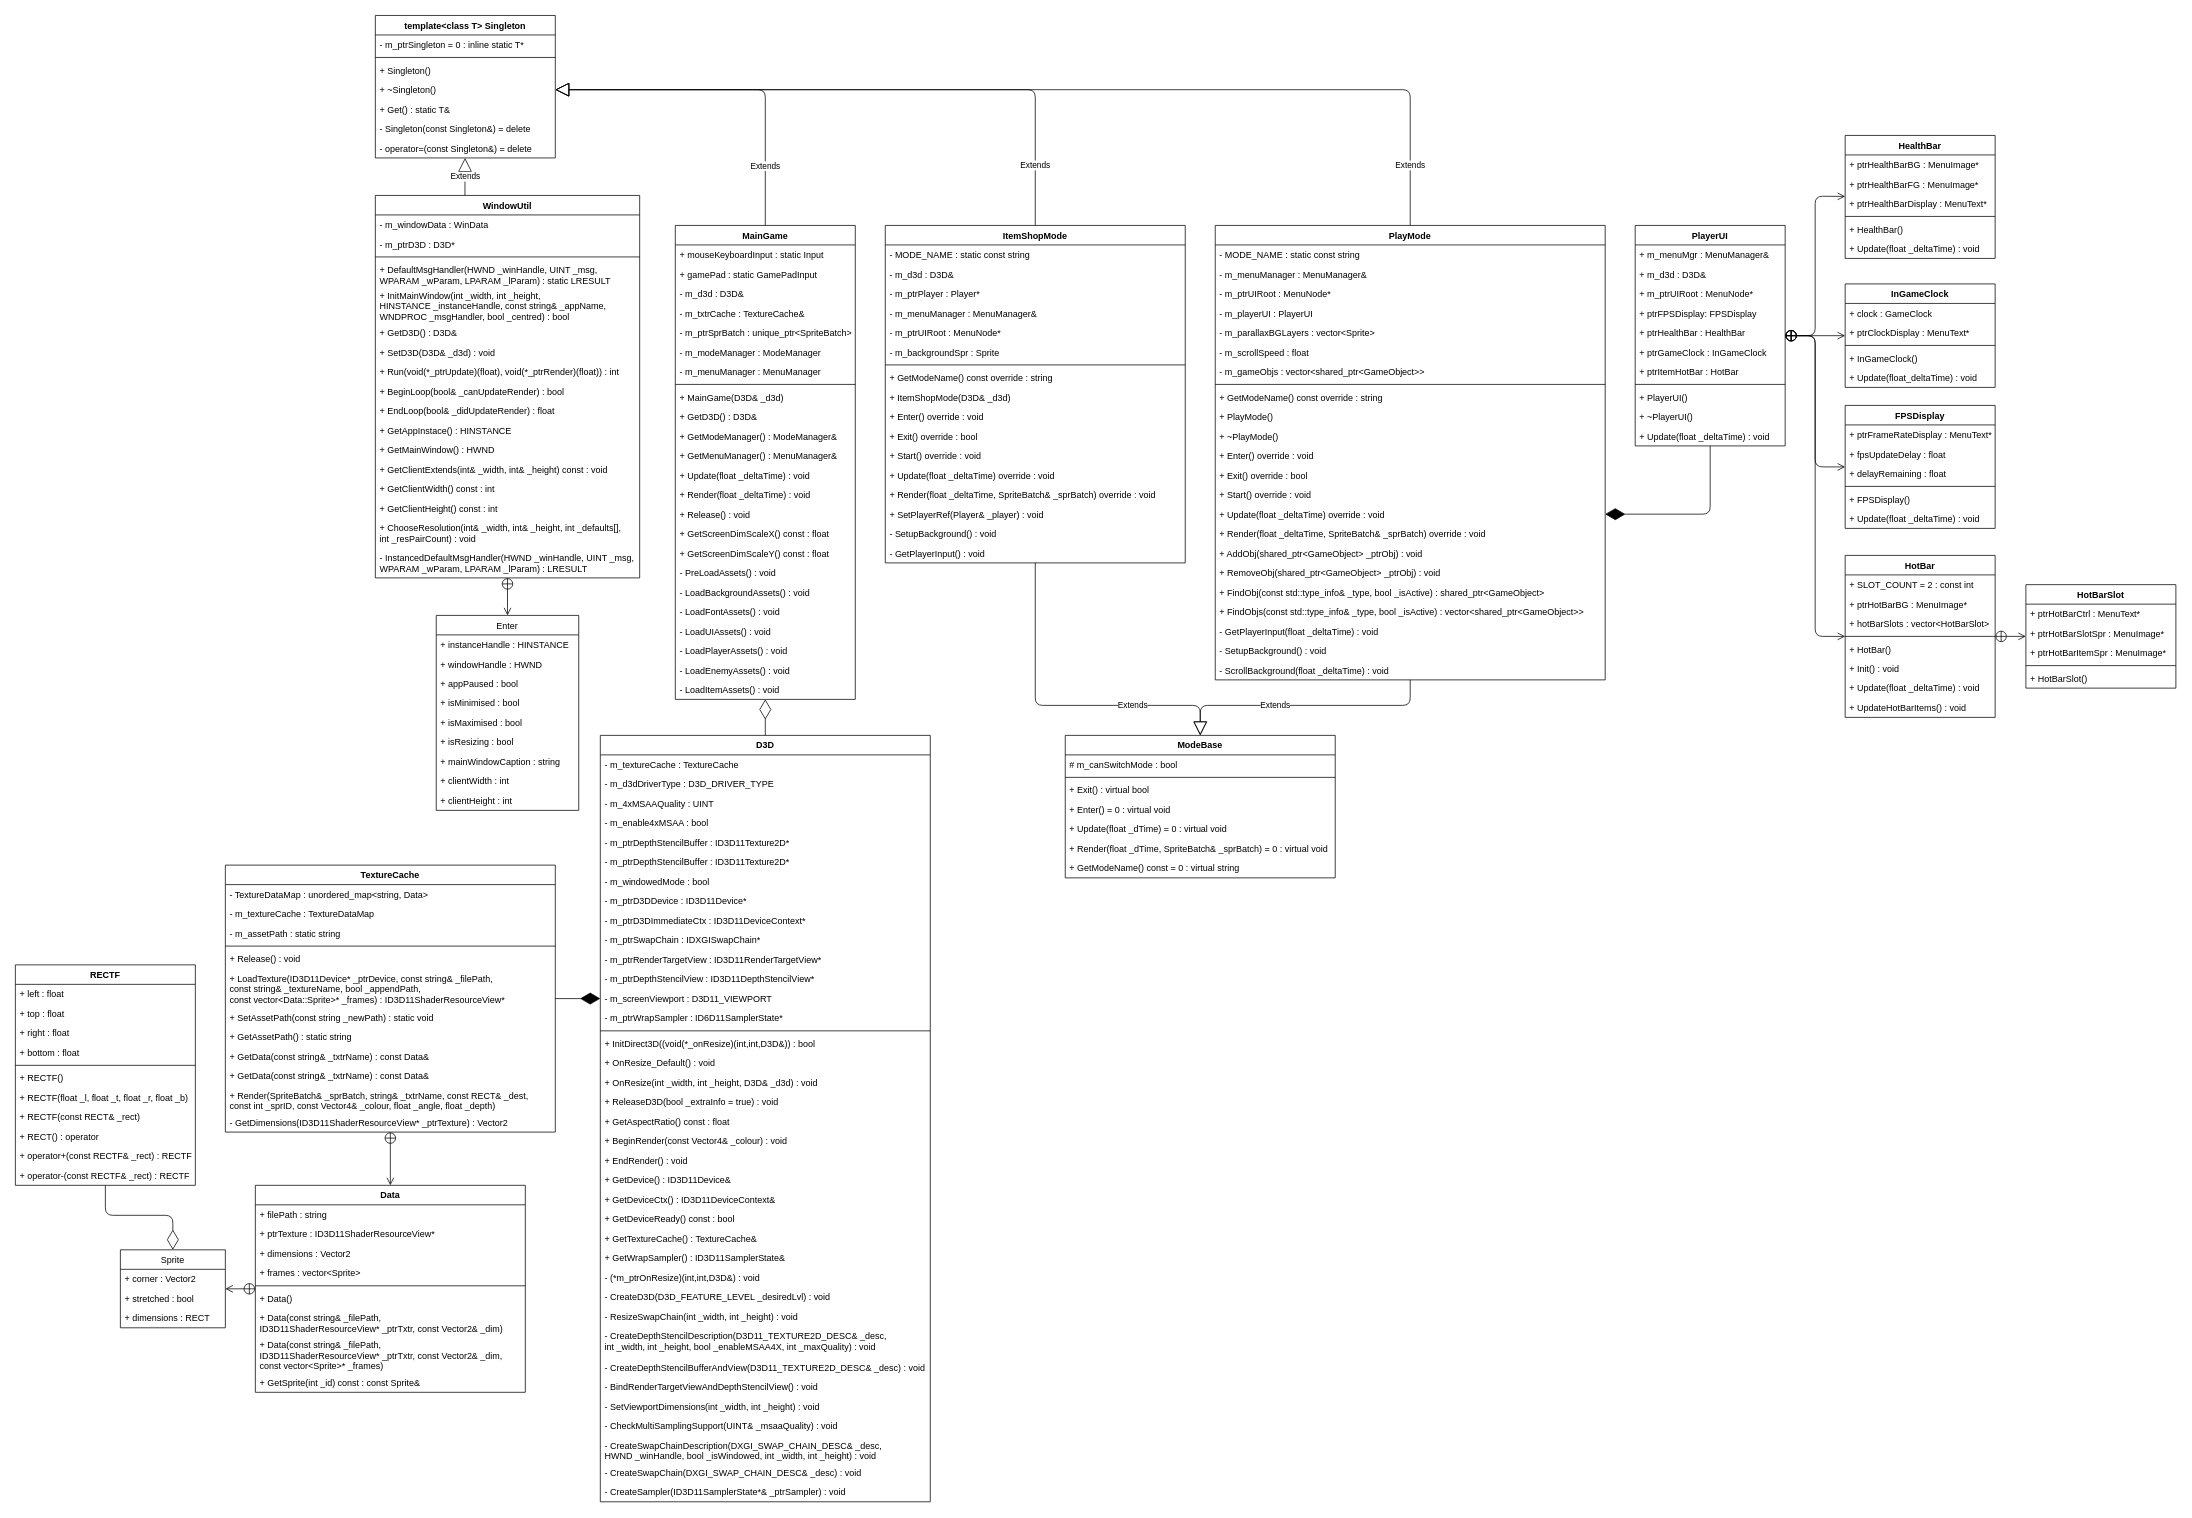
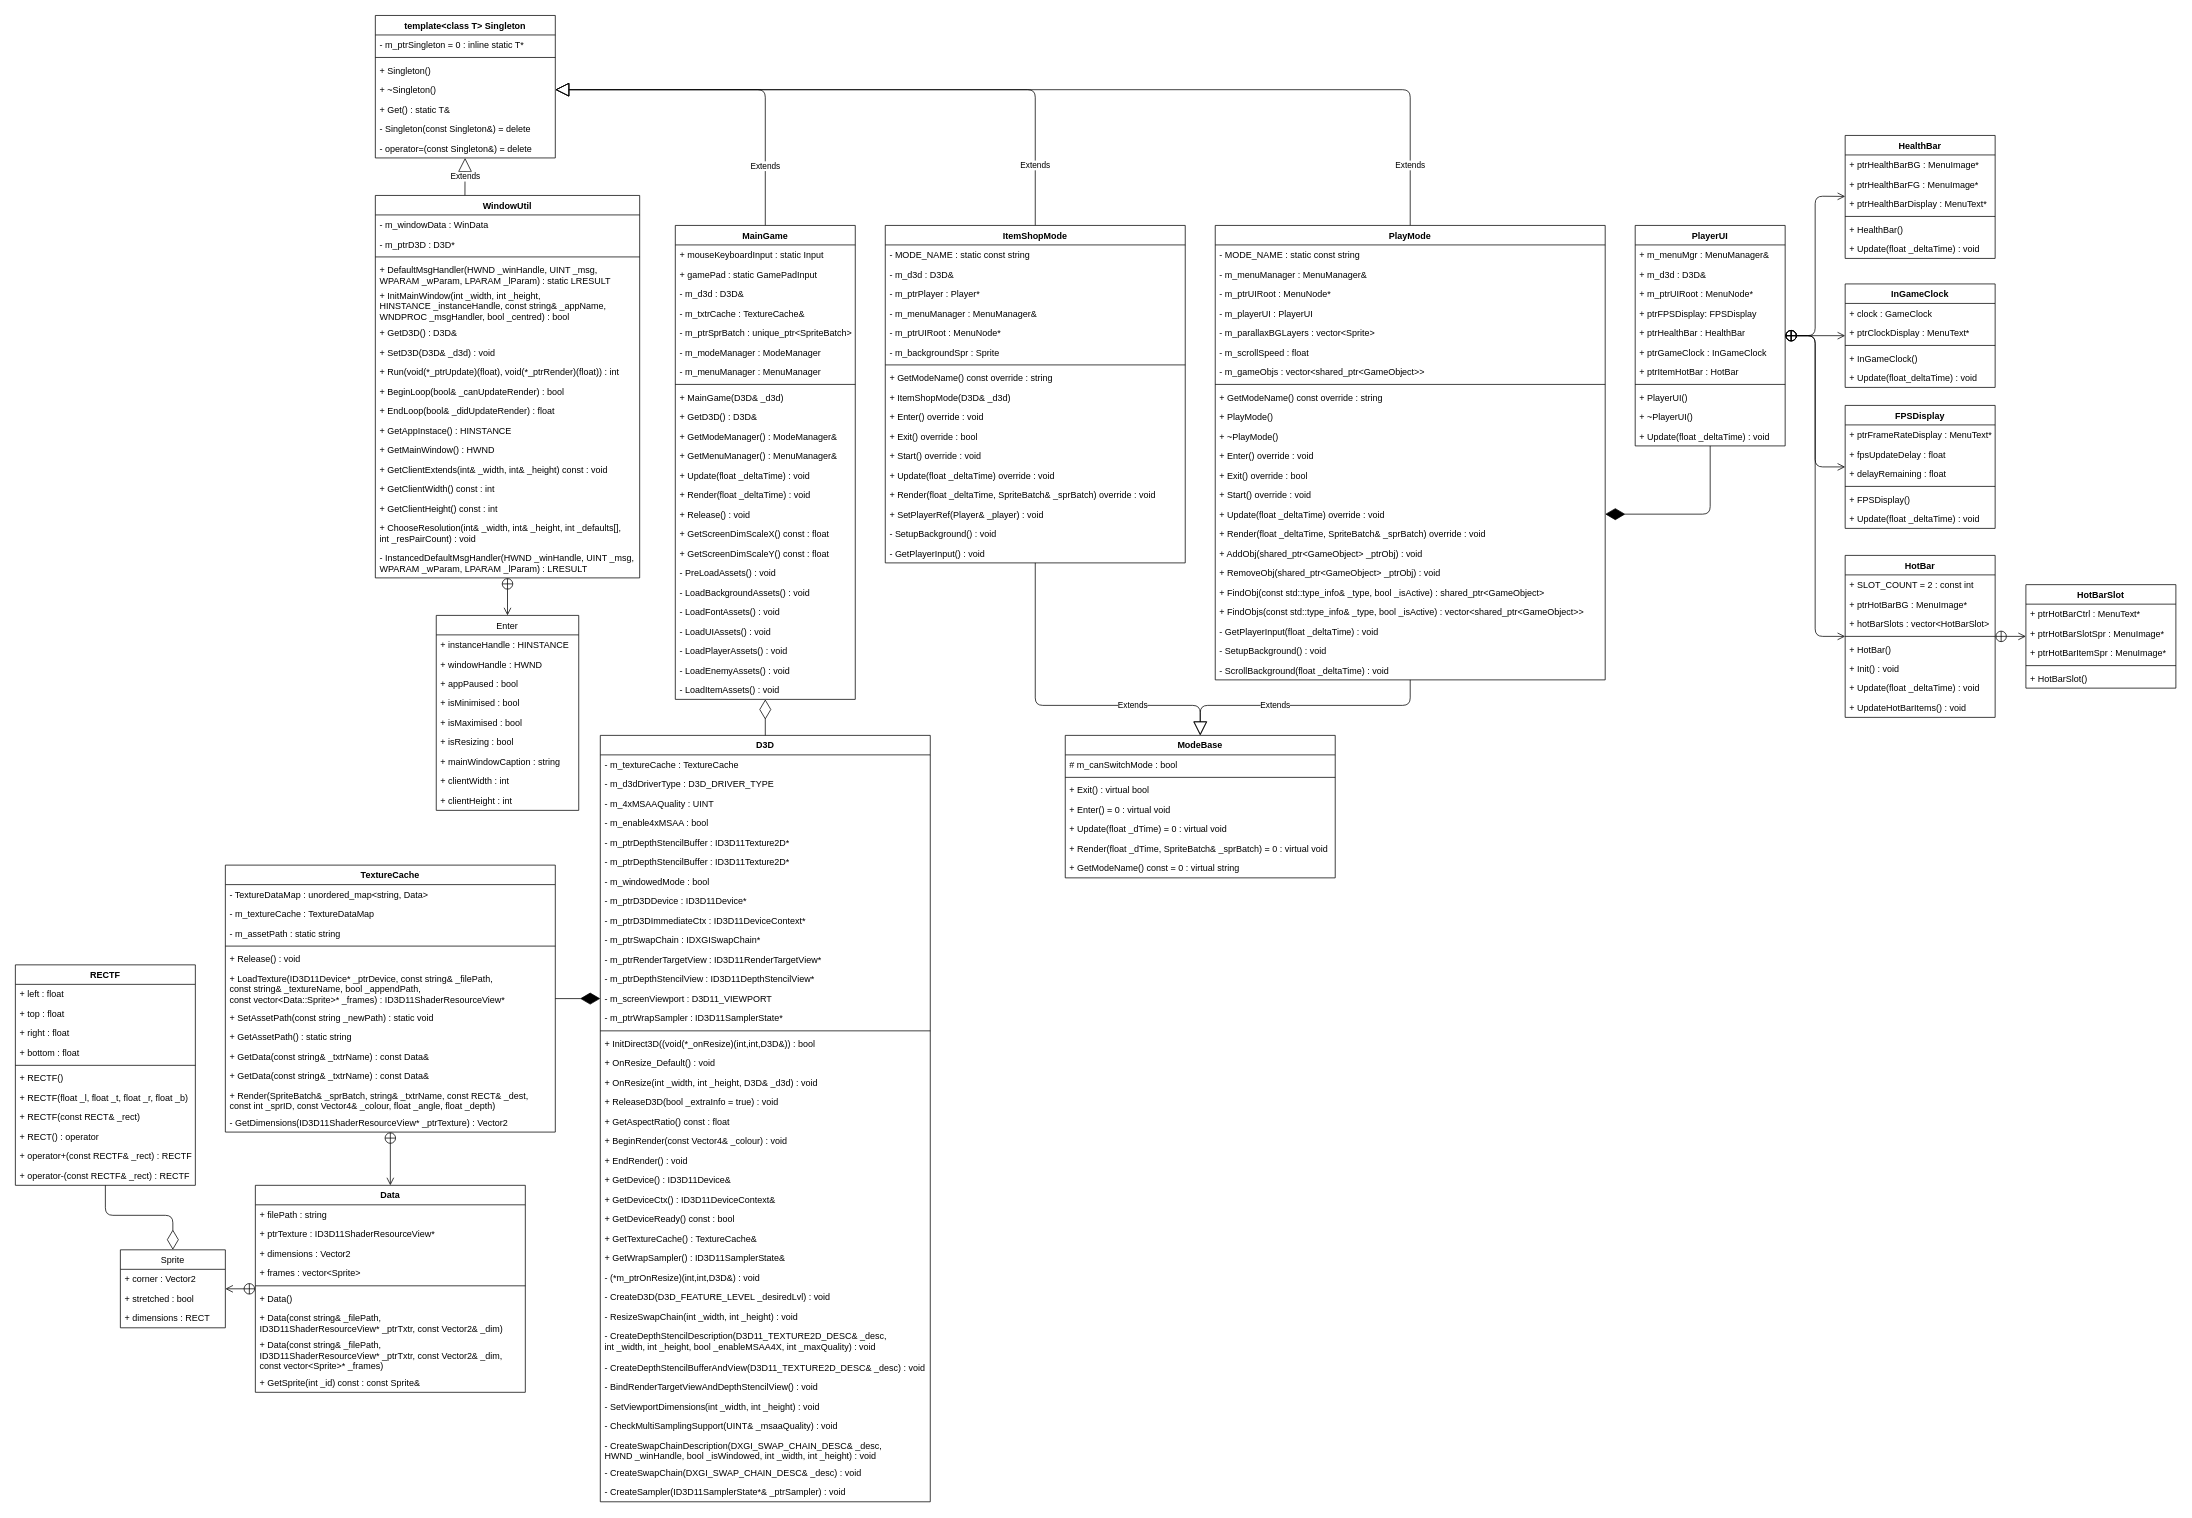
(698, 1019) -> (698, 1019)
